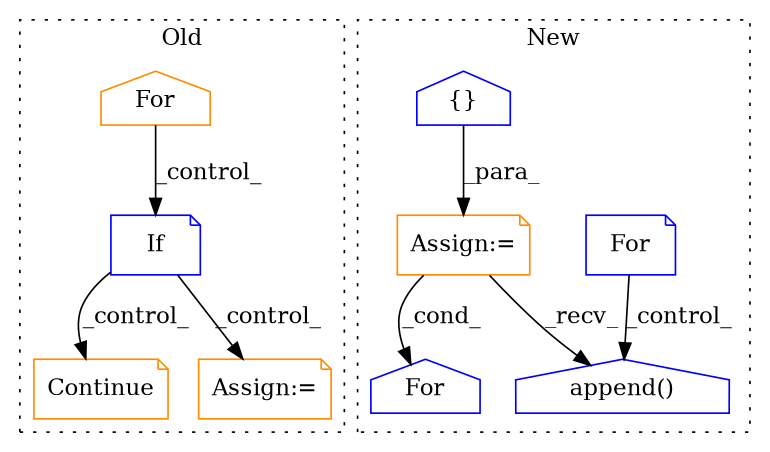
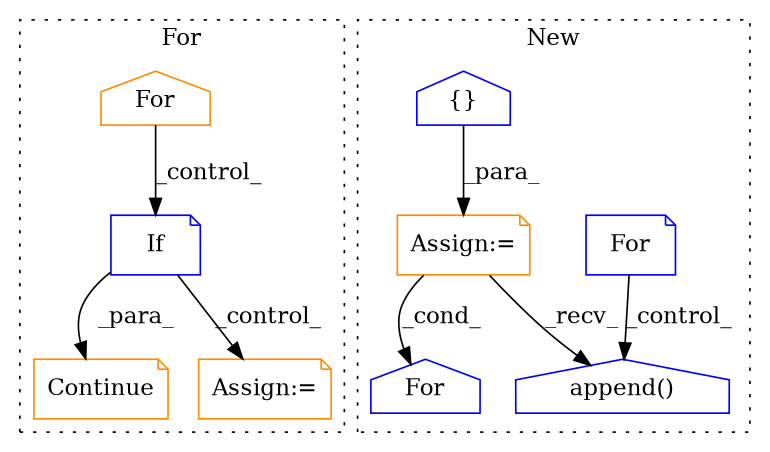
(182, 39) -> (182, 39)
(136, 317) -> (136, 317)
